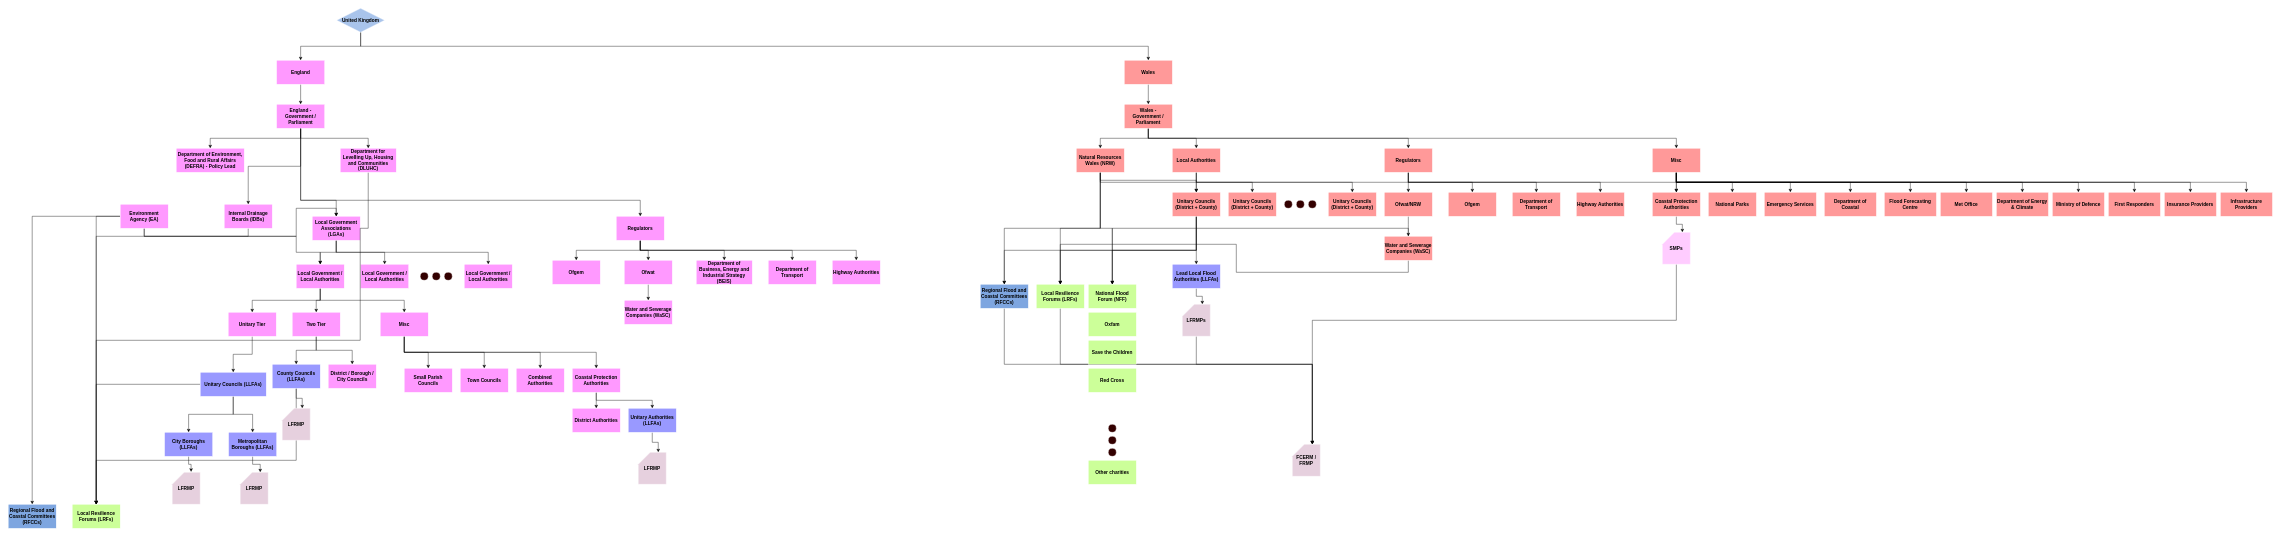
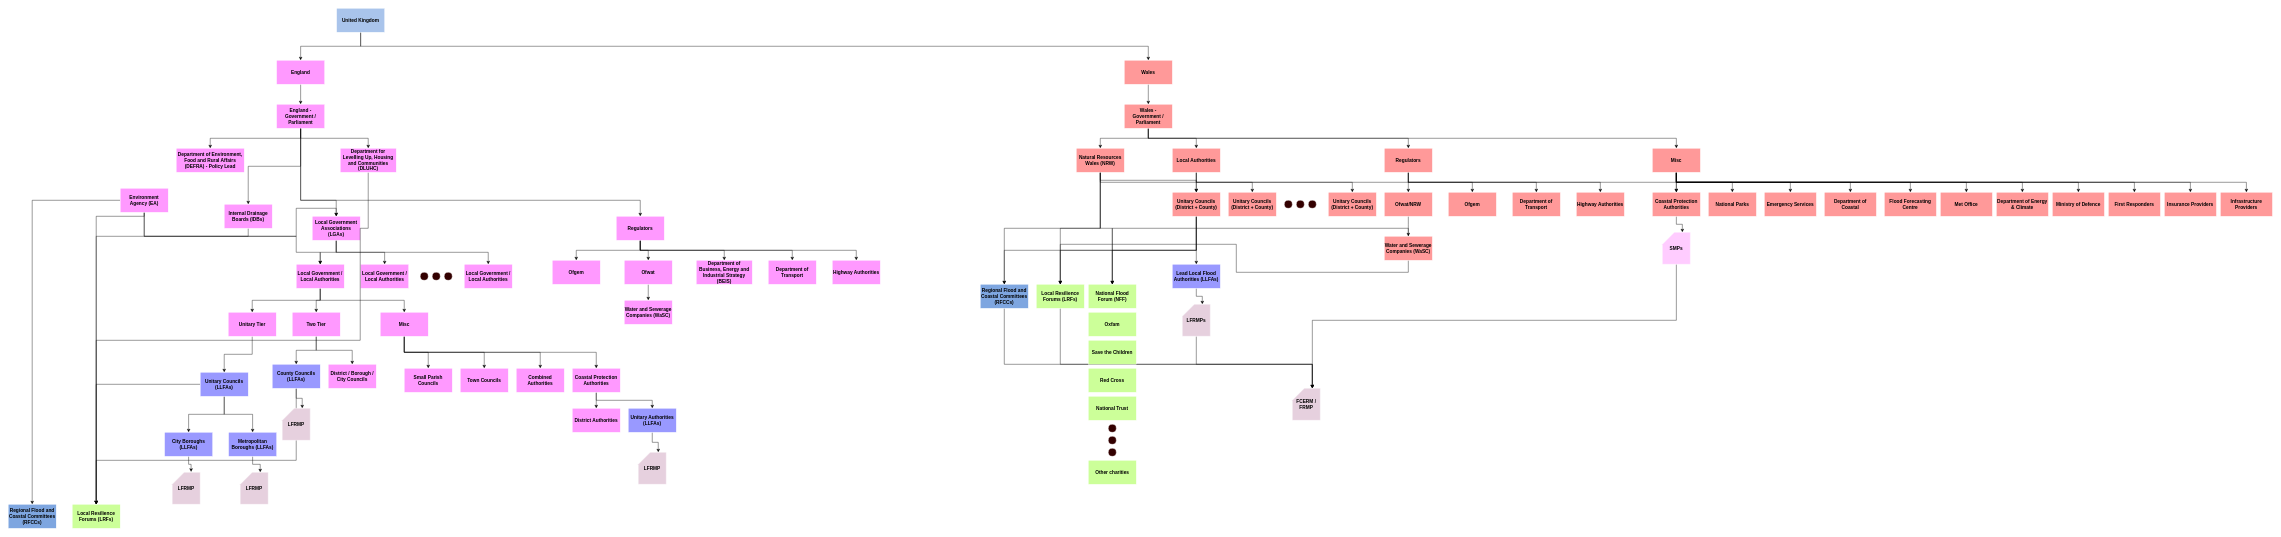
(361, 20) -> (361, 20)
(144, 216) -> (144, 200)
(233, 384) -> (224, 384)
none -> (1112, 408)
(1306, 460) -> (1306, 404)
